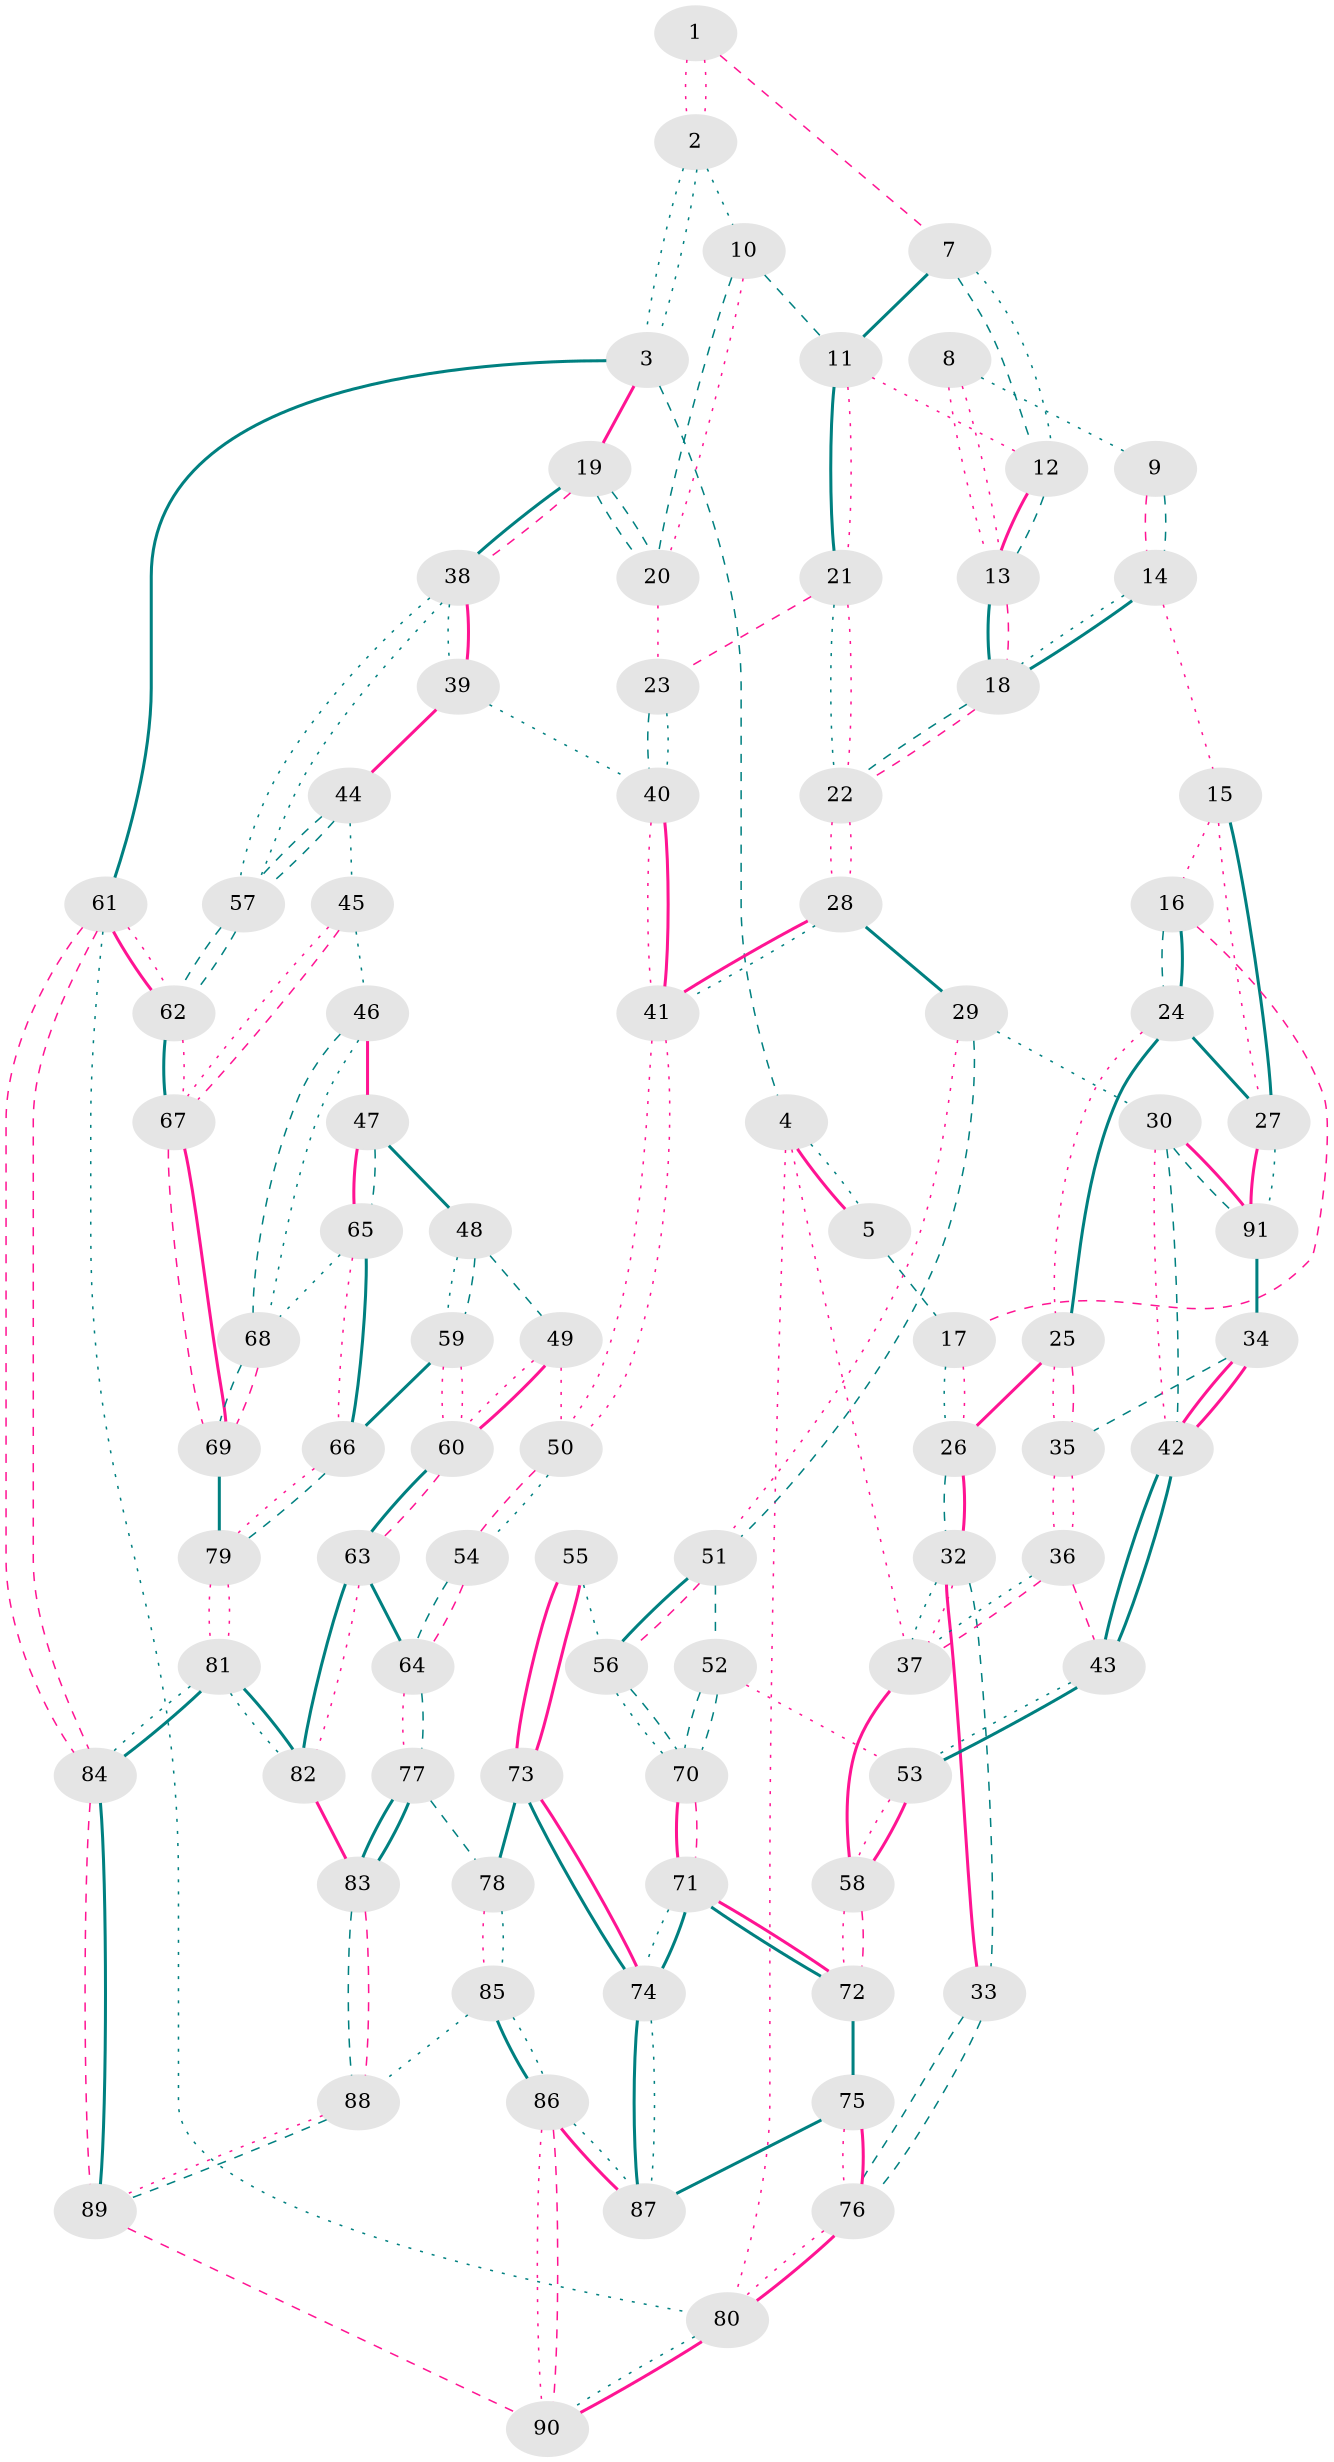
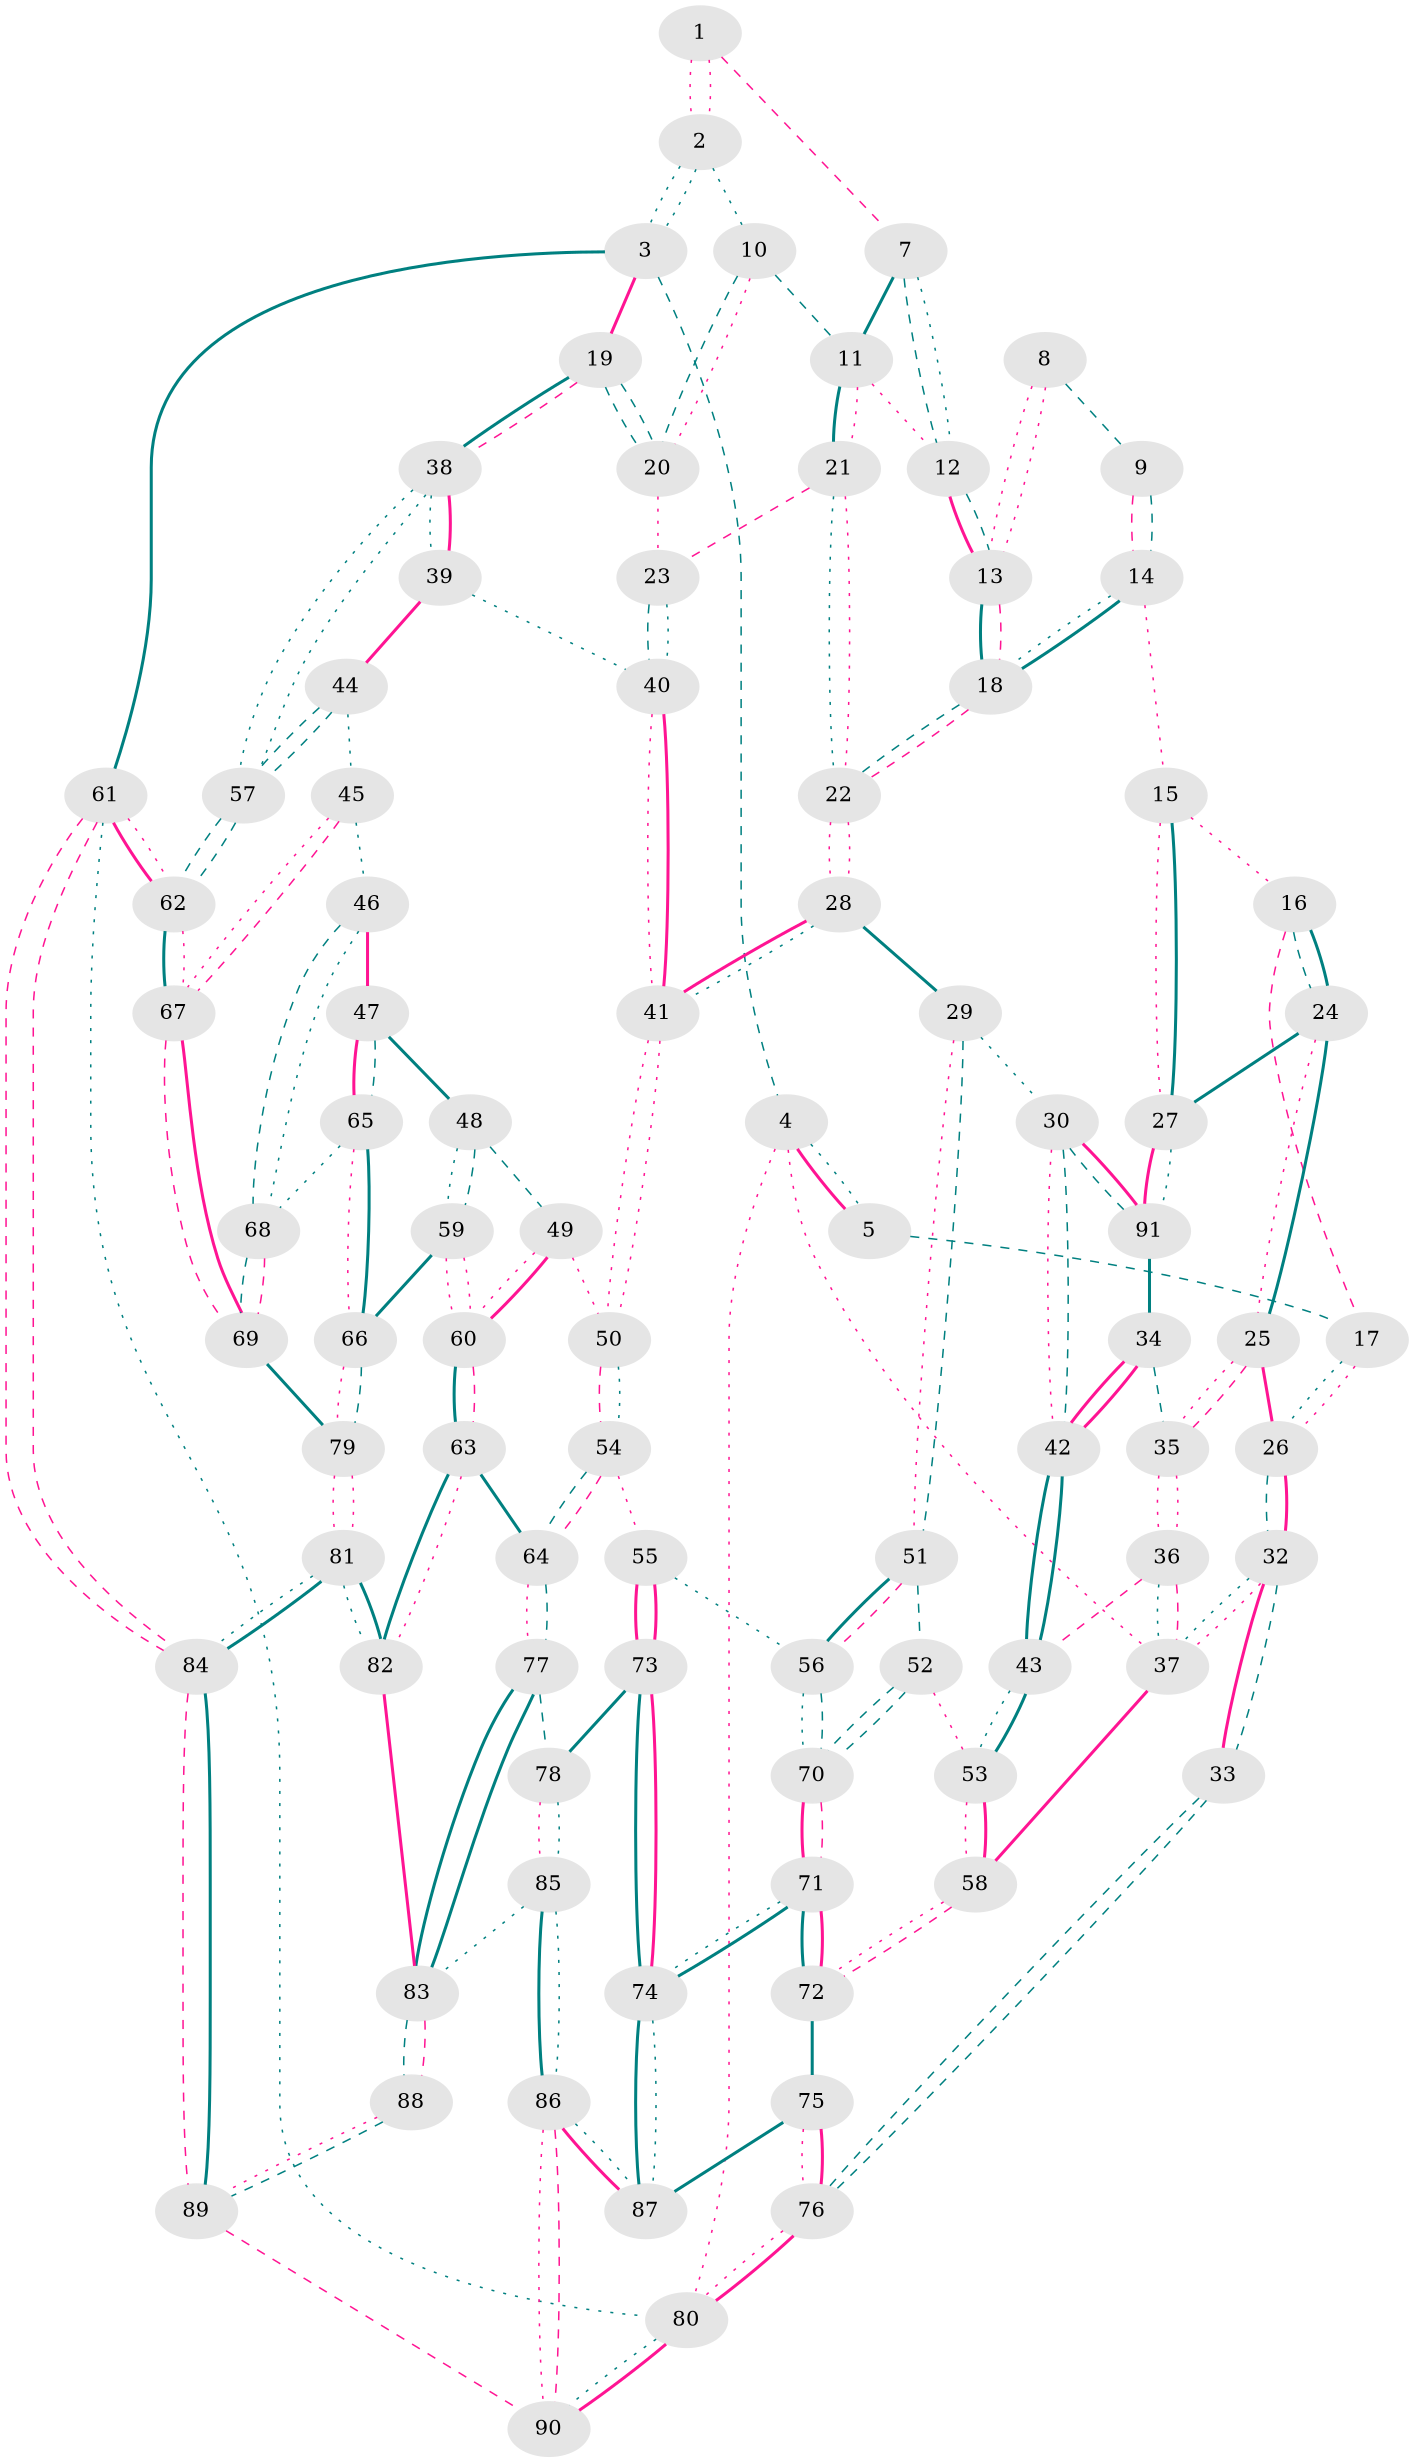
(1056, 416) -> (1094, 414)
none -> (628, 1504)
(426, 2048) -> (483, 1939)
